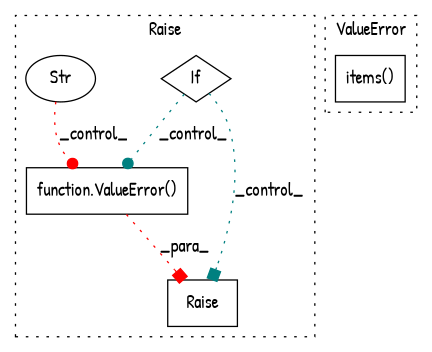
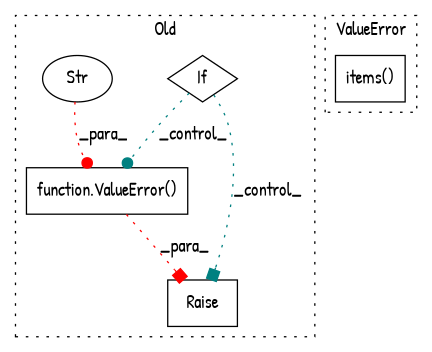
(165, 30) -> (165, 30)
(94, 135) -> (104, 135)
